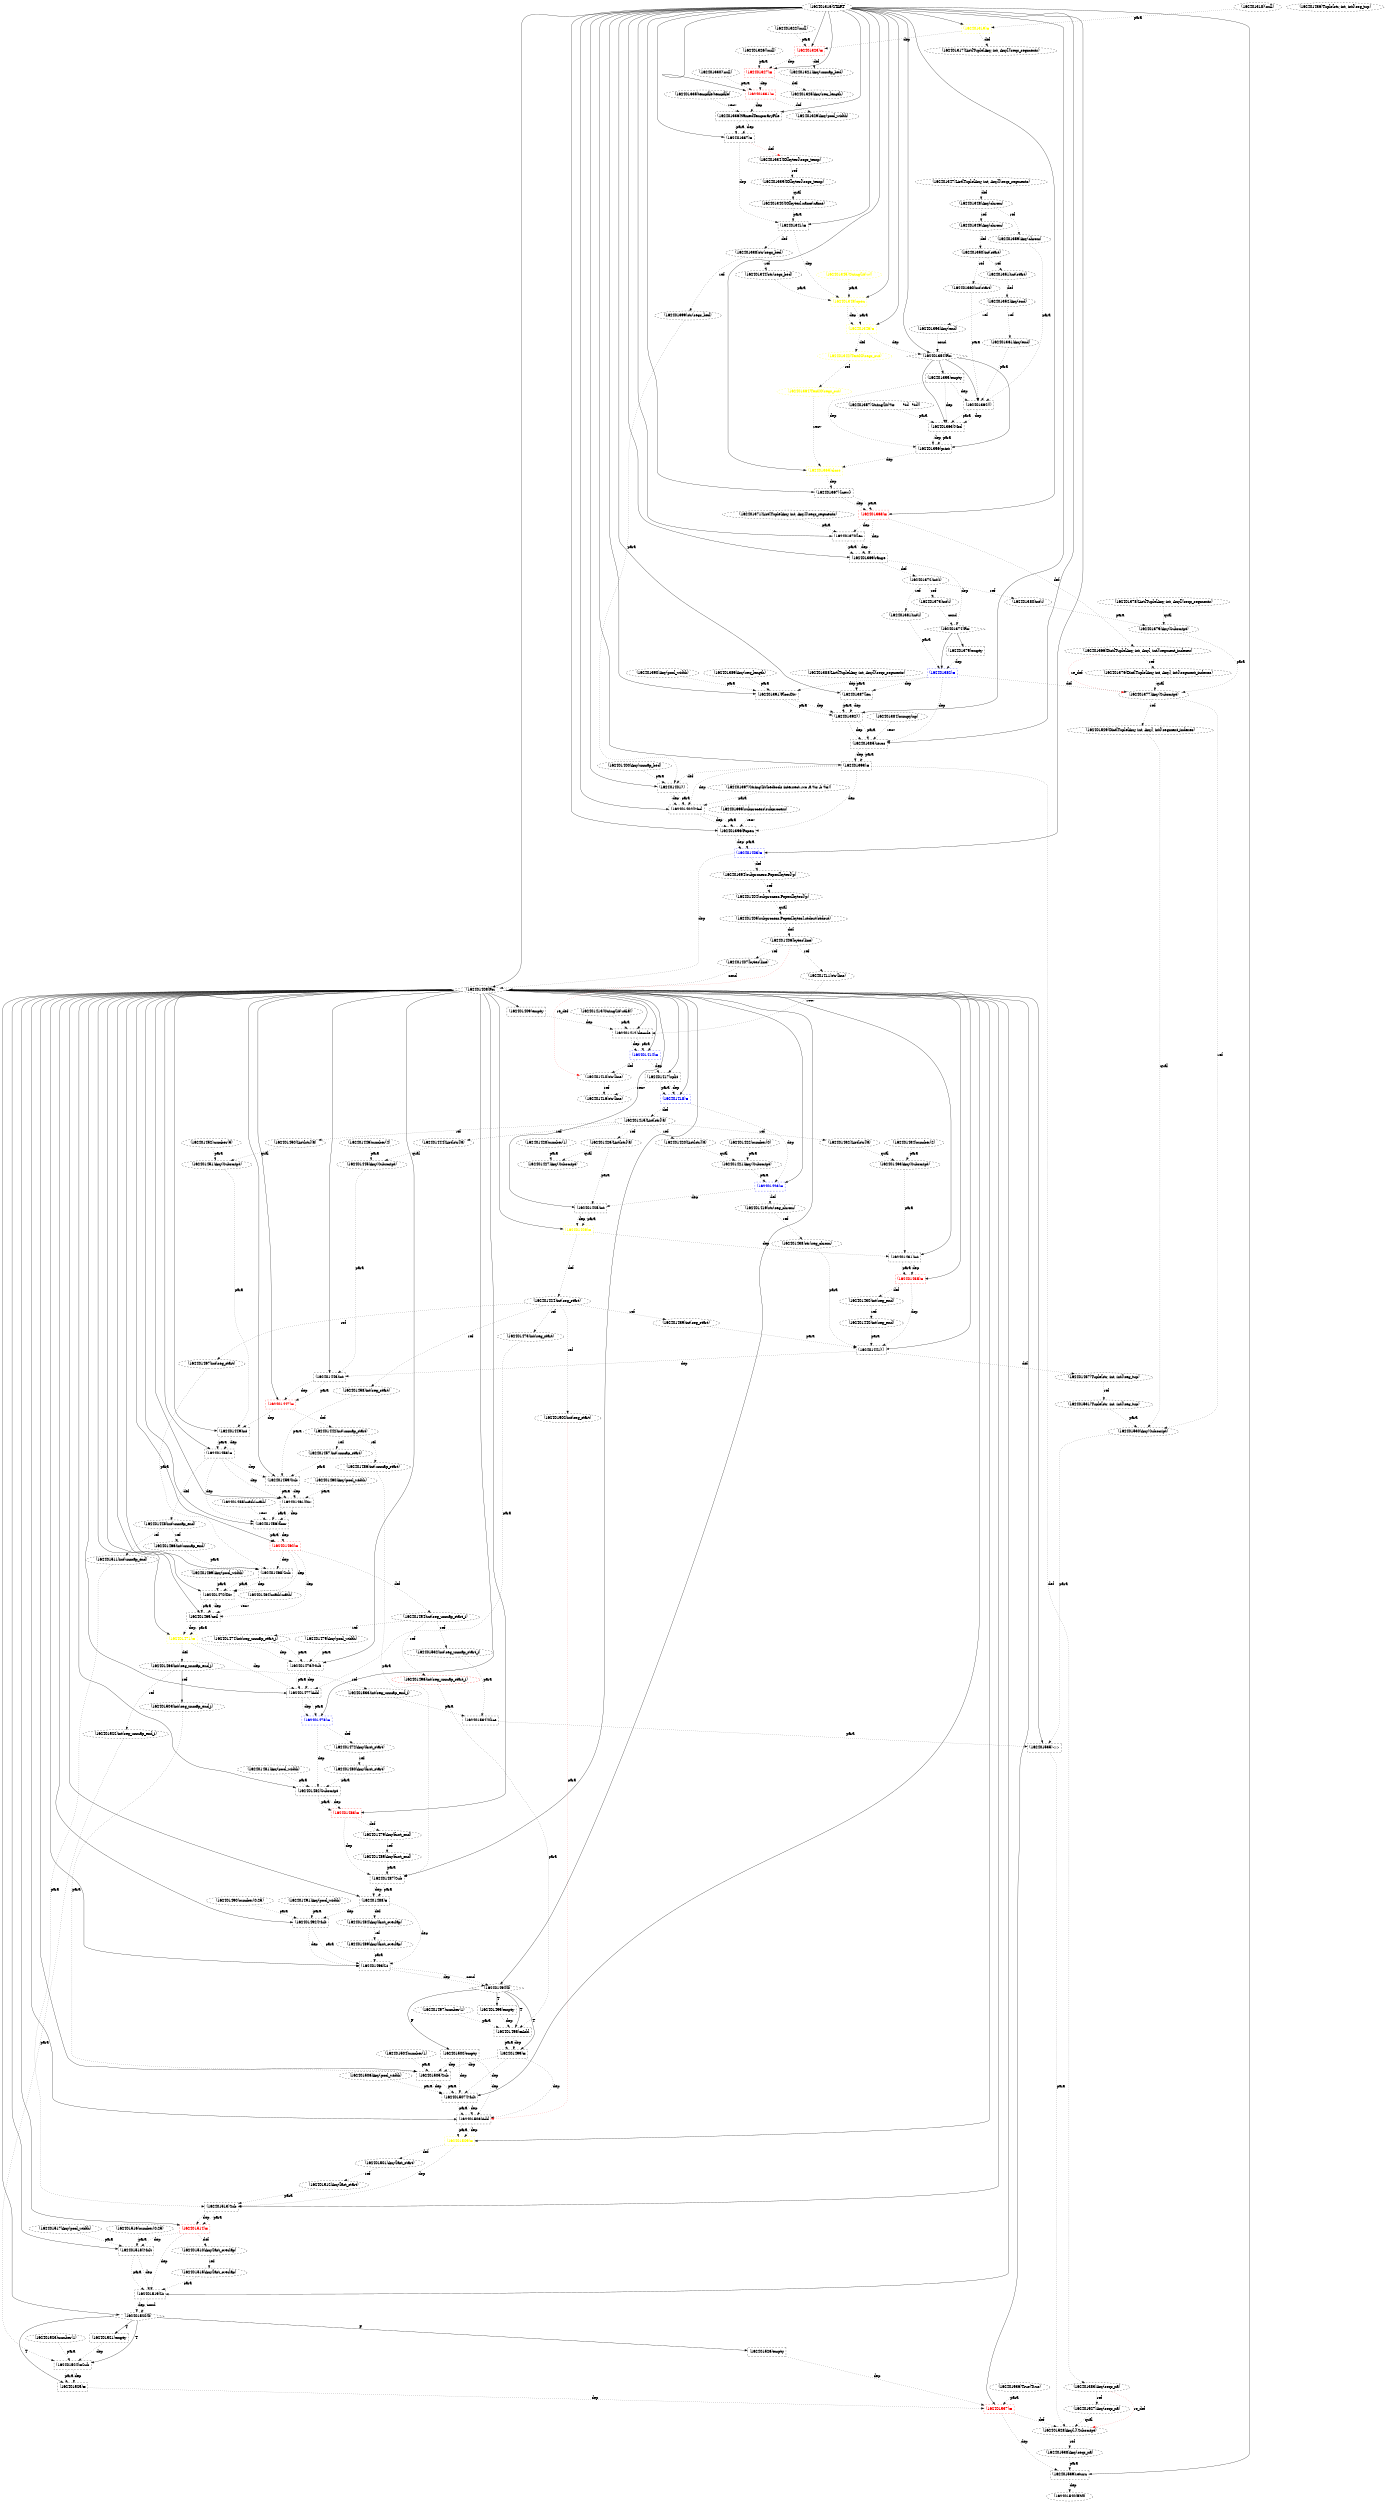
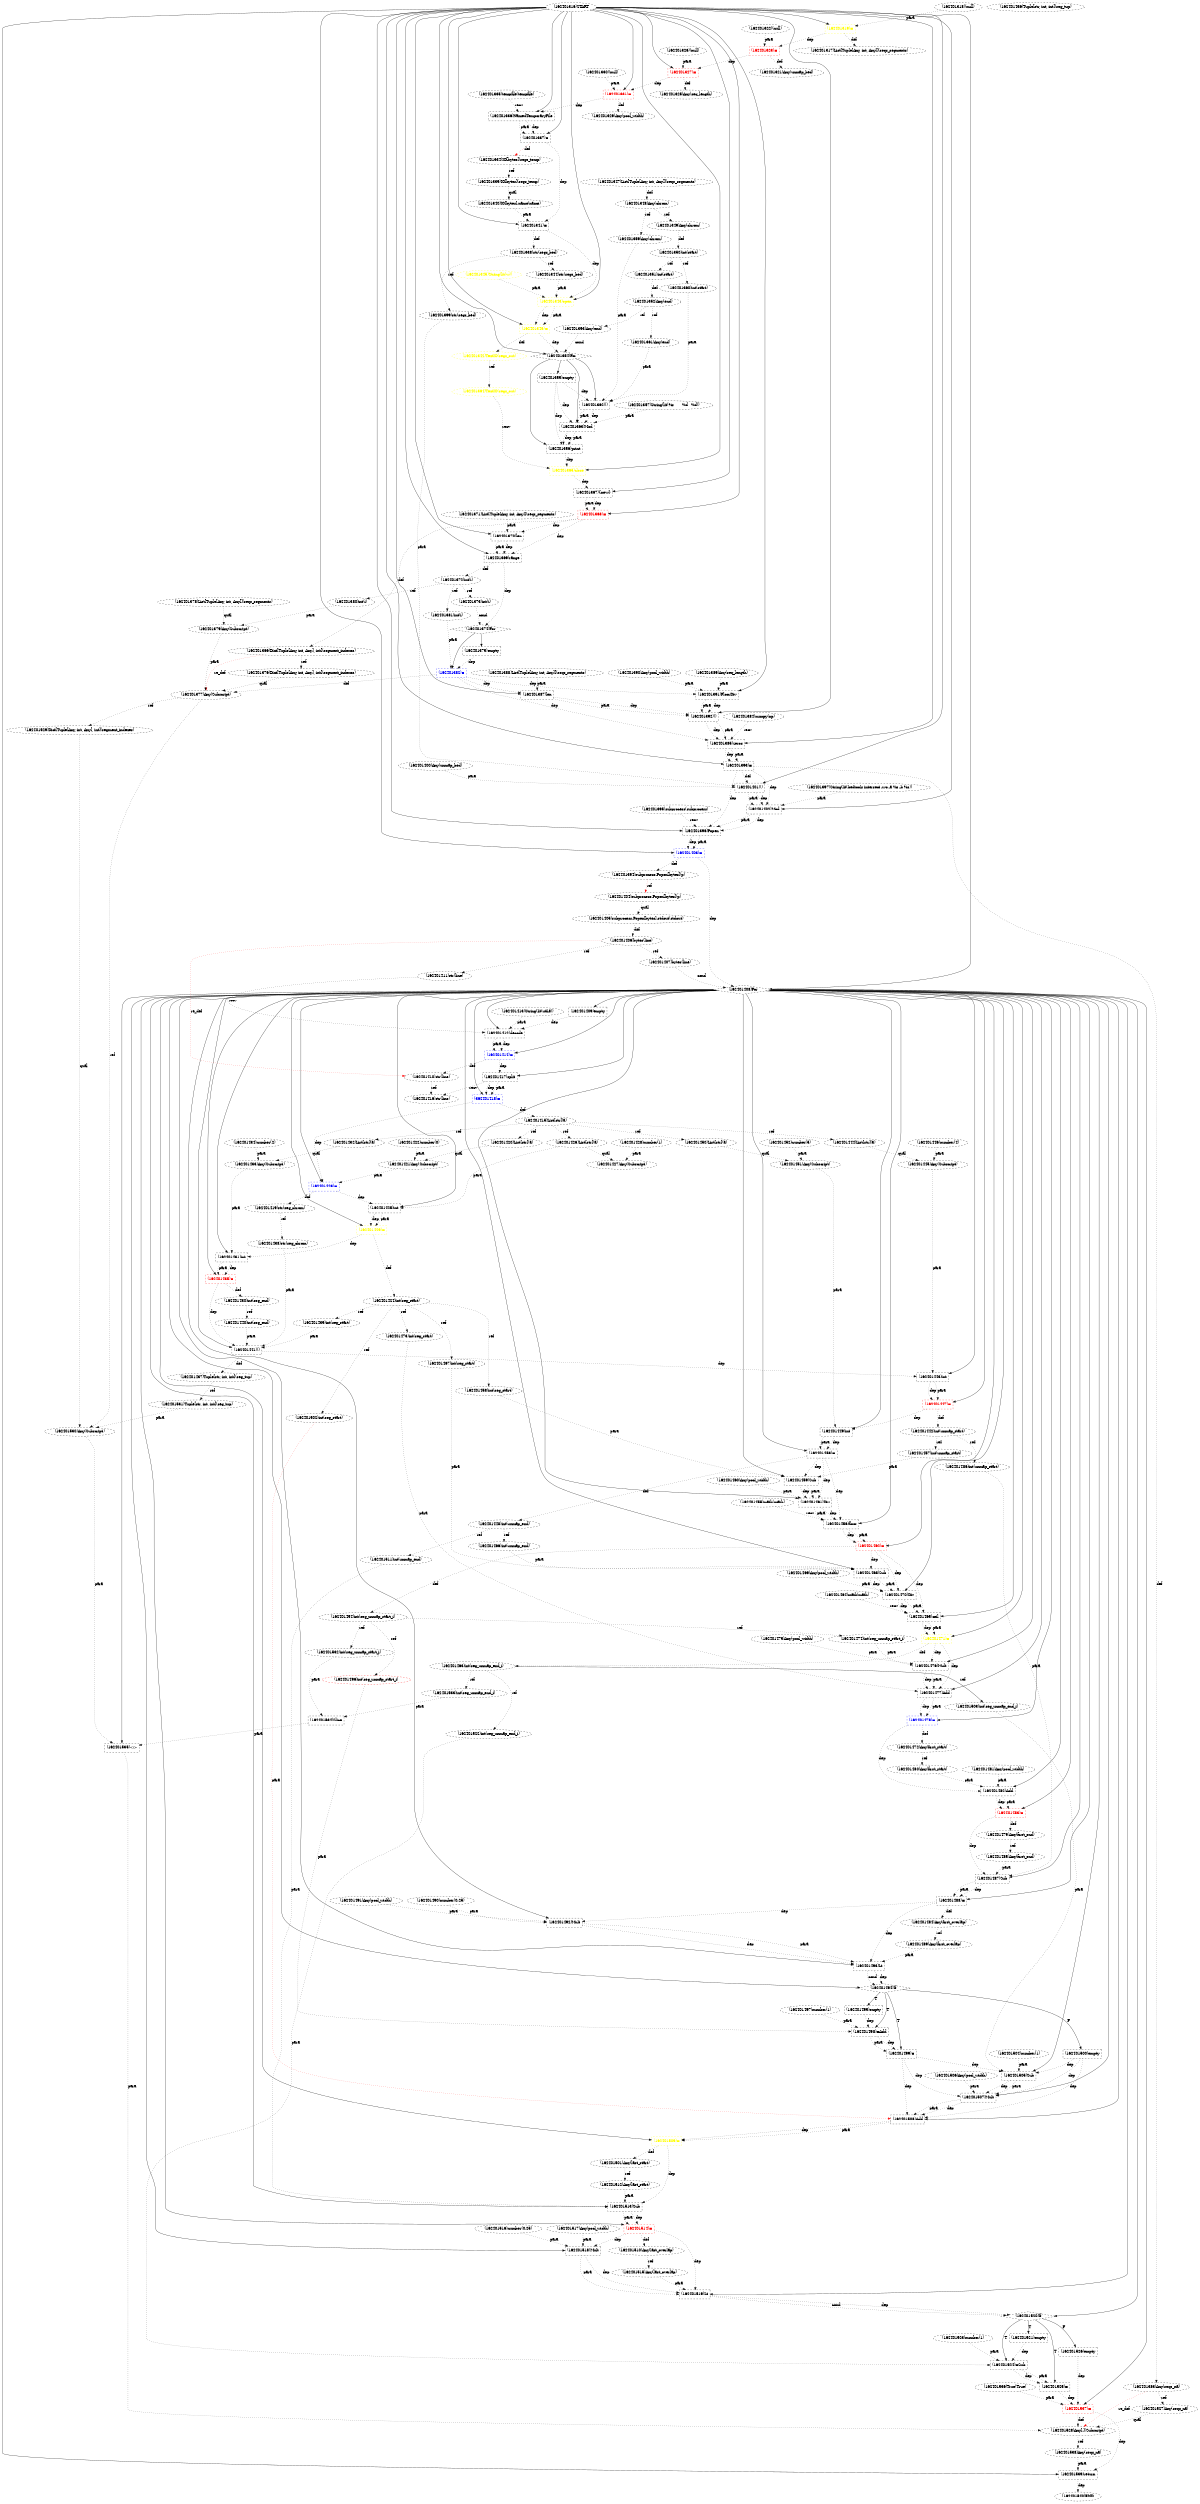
(820, 28) -> none
(765, 885) -> (647, 885)
(675, 1099) -> (487, 1099)
(318, 1791) -> (998, 1791)
